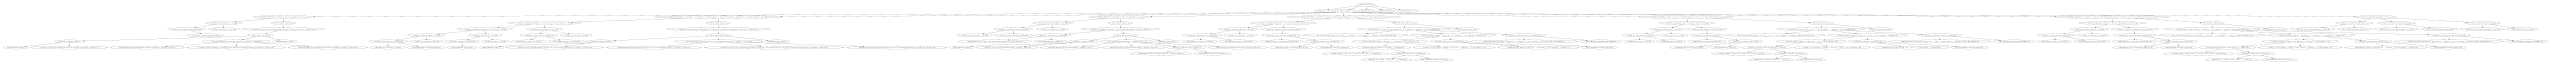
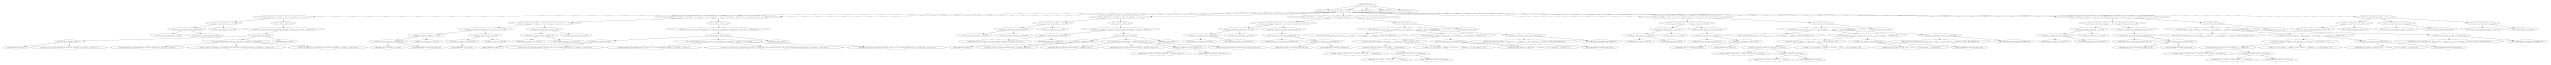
none -> (168, 35)
